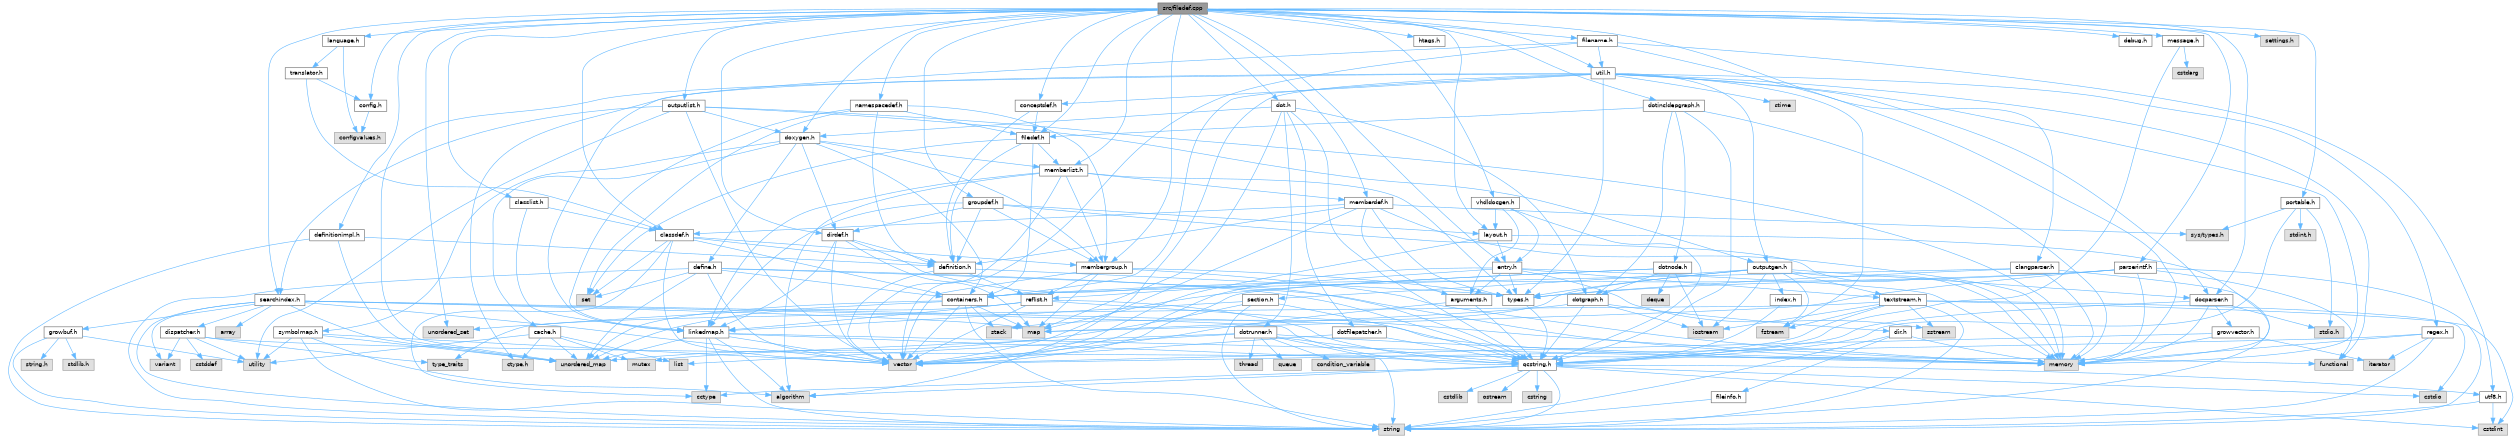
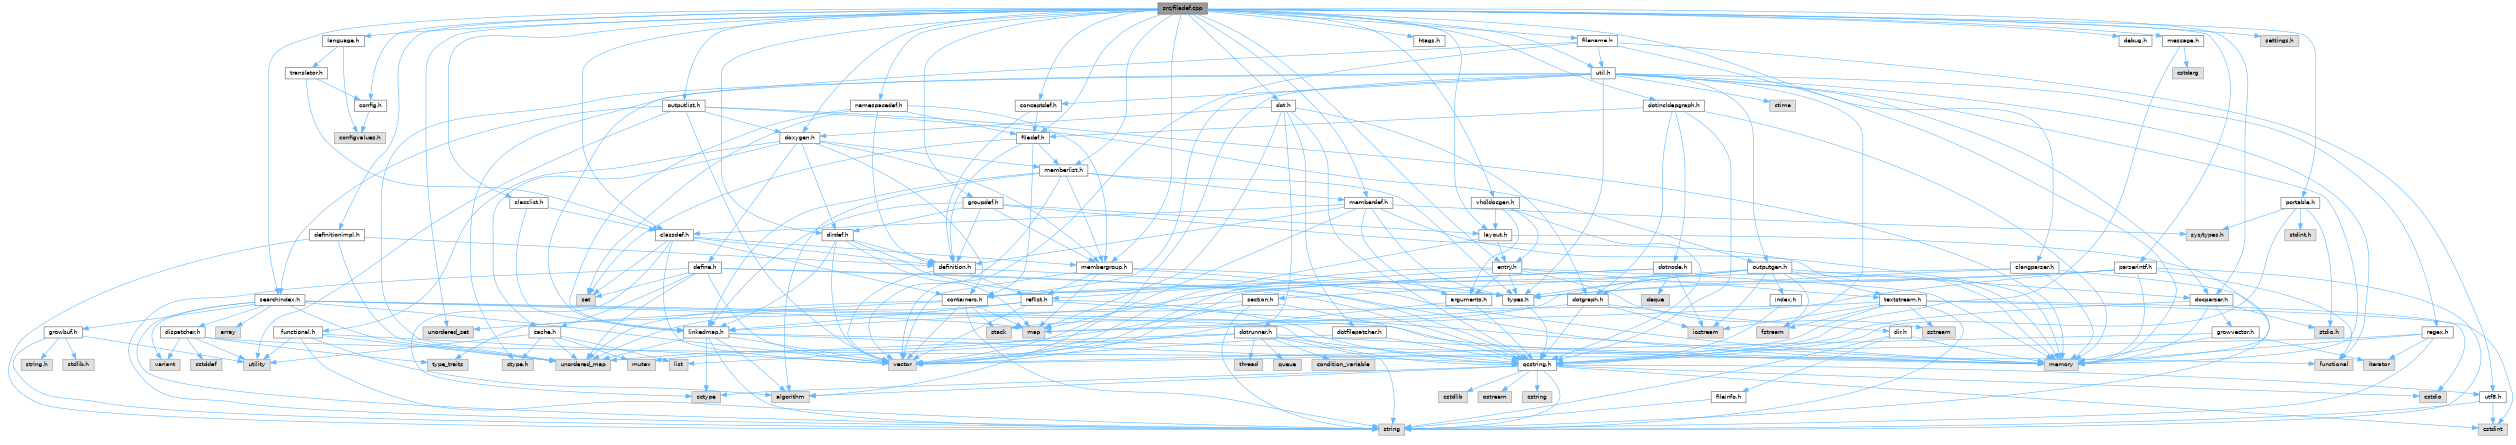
(824, 282) -> (631, 301)
(298, 332) -> (298, 332)
